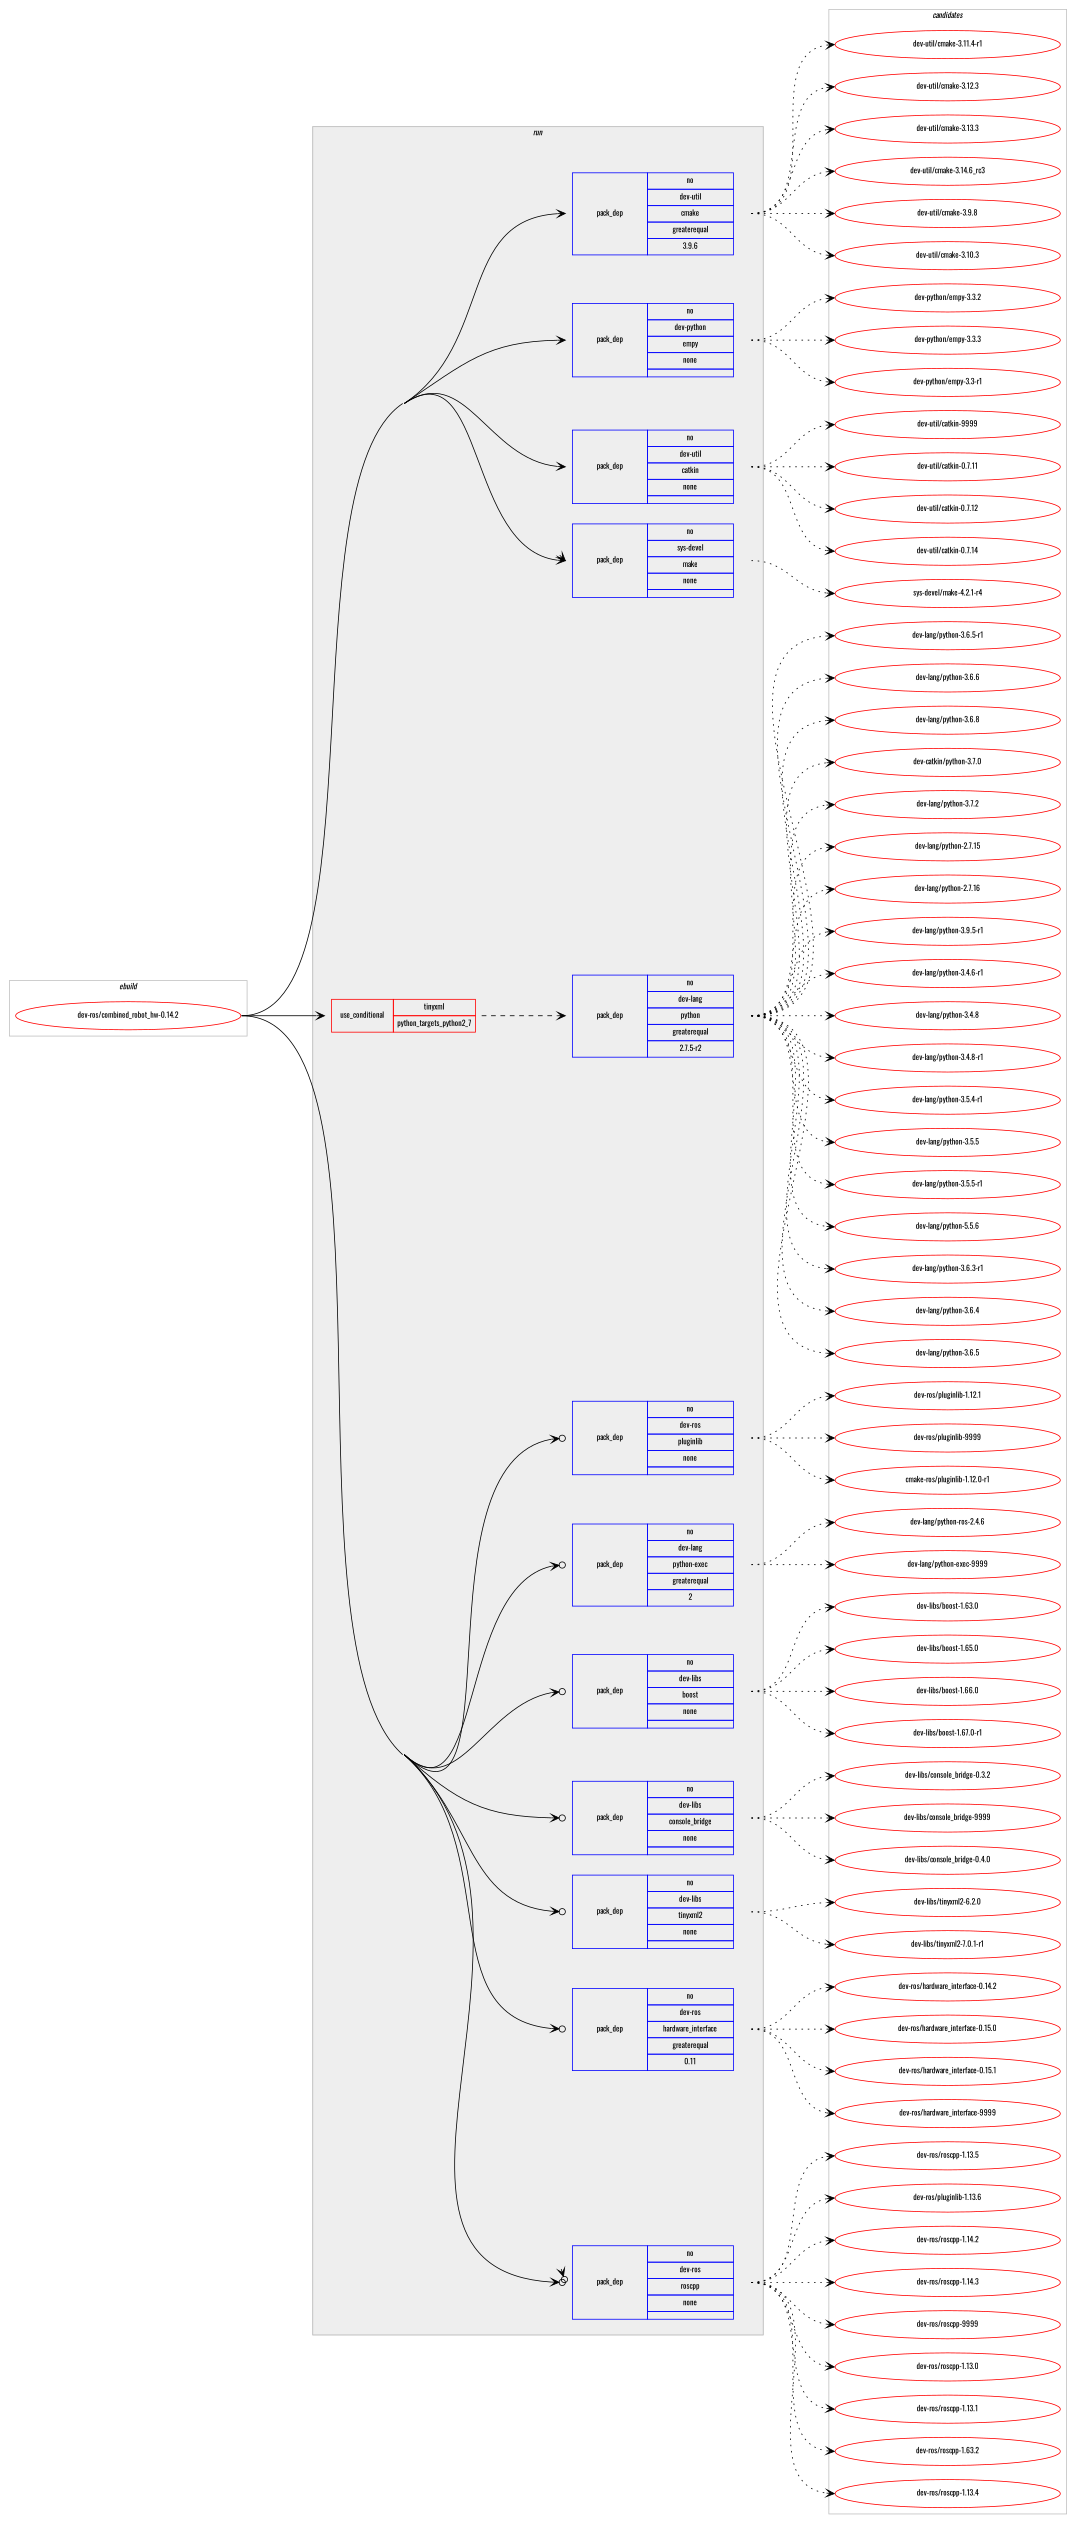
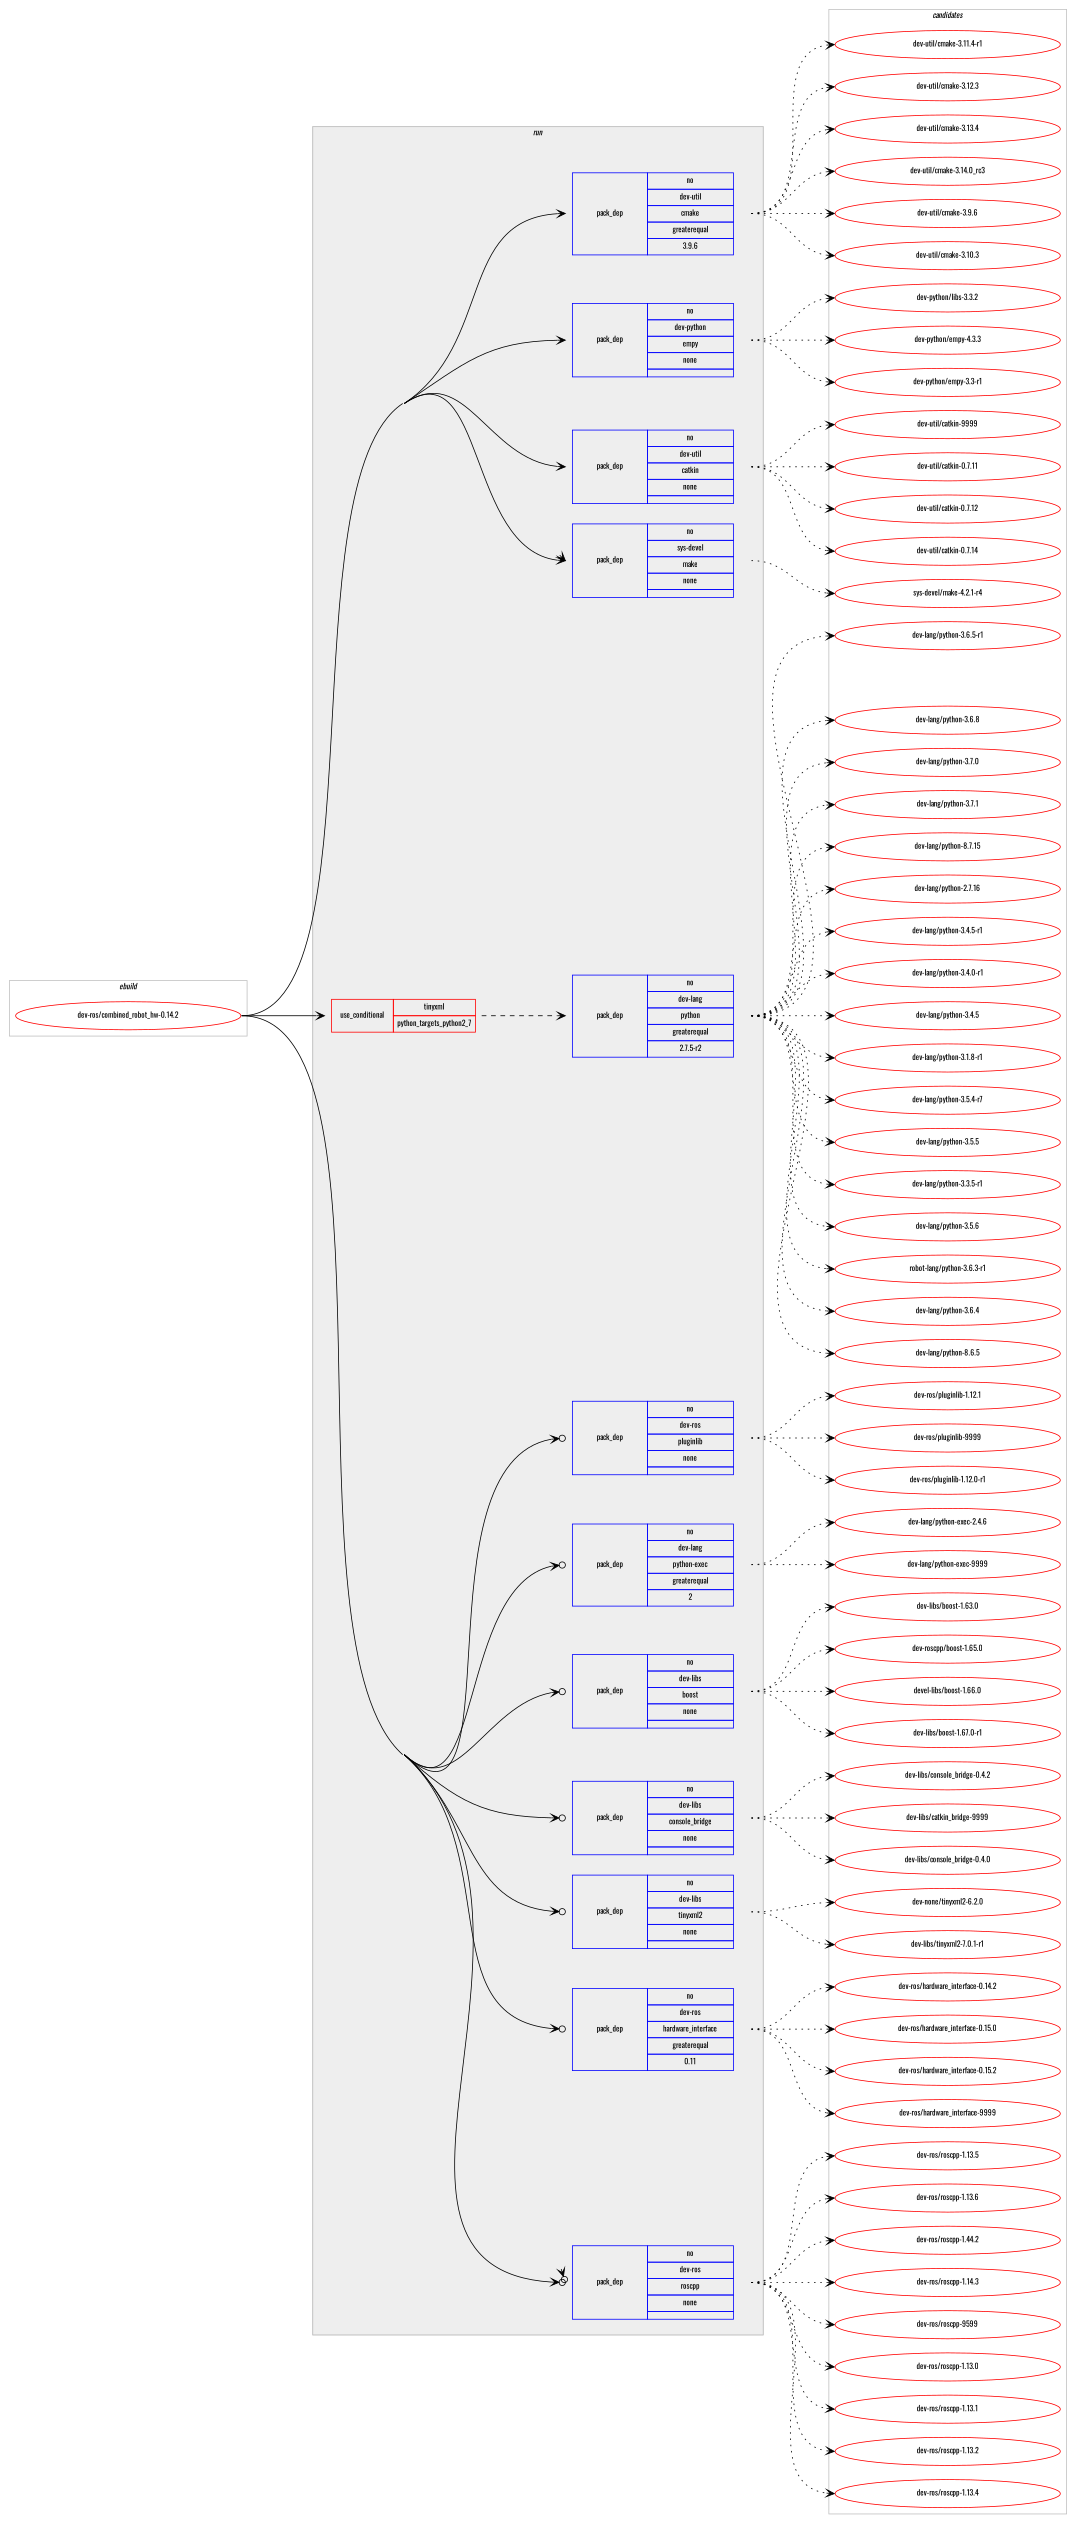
(948, 129) -> (948, 129)
(948, 171) -> (948, 171)
(948, 213) -> (948, 213)
(948, 298) -> (948, 298)
(948, 340) -> (948, 340)
(948, 678) -> none
(948, 762) -> (948, 762)
(948, 805) -> (948, 805)
(948, 847) -> (948, 847)
(948, 931) -> (948, 931)
(948, 974) -> (948, 974)
(948, 1016) -> (948, 1016)
(948, 1058) -> (948, 1058)
(948, 1100) -> (948, 1100)
(948, 1185) -> (948, 1185)
(948, 1227) -> (948, 1227)
(948, 1269) -> (948, 1269)
(948, 1354) -> (948, 1354)
(948, 1480) -> (948, 1480)
(948, 1522) -> (948, 1522)
(948, 1649) -> (948, 1649)
(948, 1691) -> (948, 1691)
(948, 1776) -> (948, 1776)
(948, 1818) -> (948, 1818)
(948, 1902) -> (948, 1902)
(948, 2071) -> (948, 2071)
(948, 2198) -> (948, 2198)
(948, 2240) -> (948, 2240)
(948, 2325) -> (948, 2325)
(948, 2451) -> (948, 2451)
